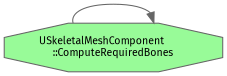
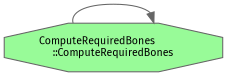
(113, 48) -> (113, 48)
